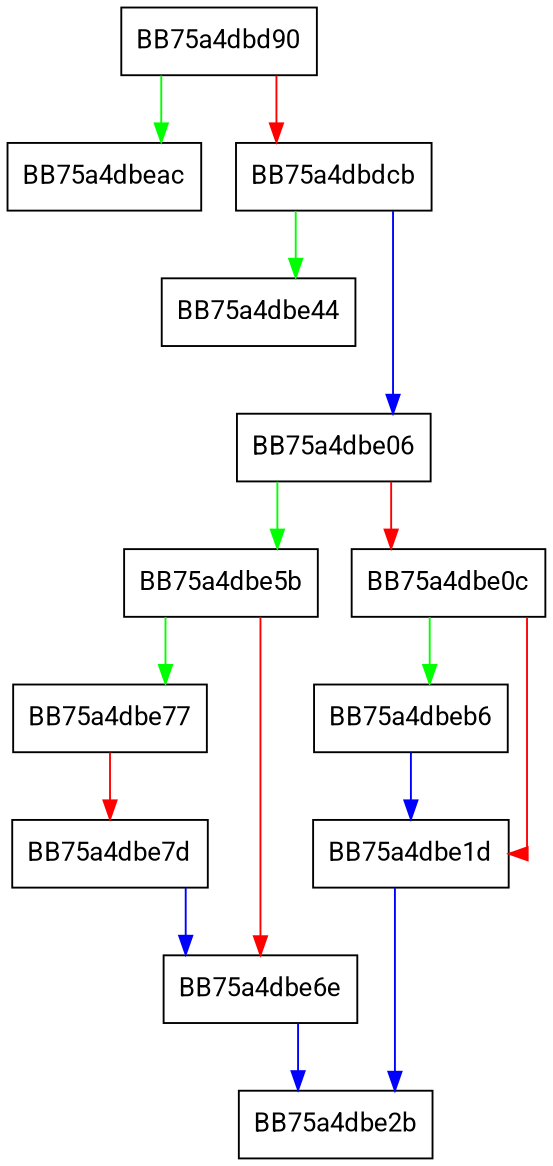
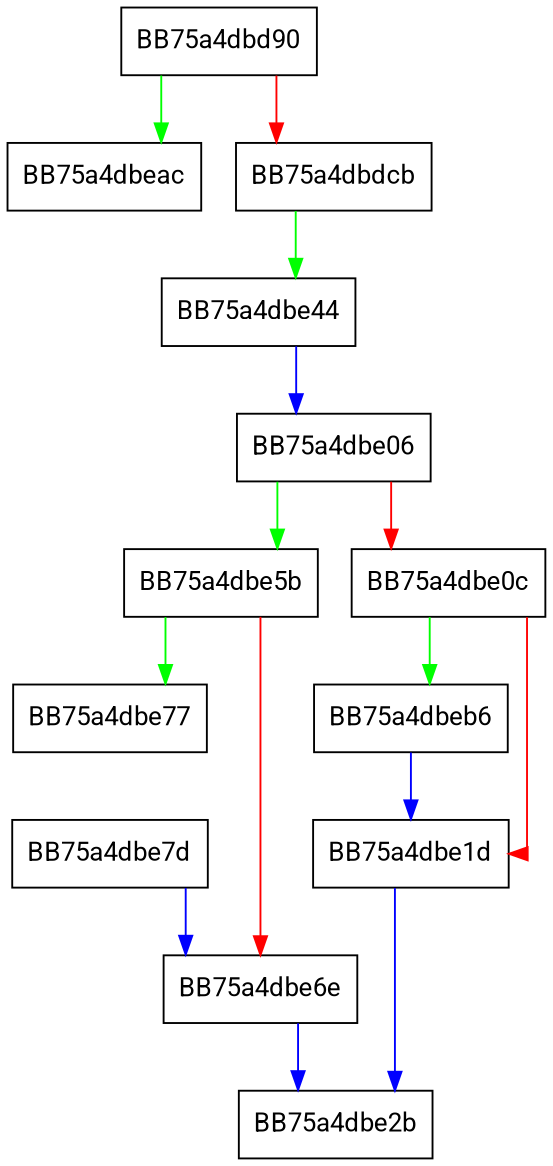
(393, 303) -> (296, 370)
(110, 776) -> none
